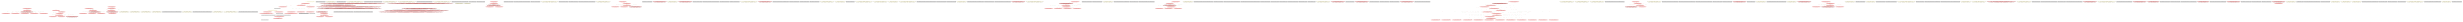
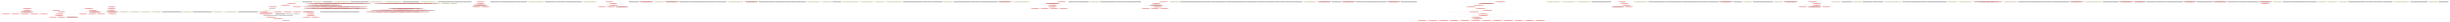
(267, 12) -> none
